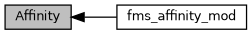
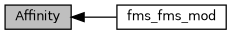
(182, 17) -> (172, 17)
